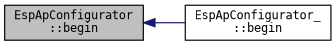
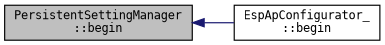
(74, 23) -> (98, 23)
